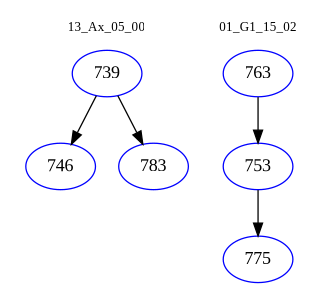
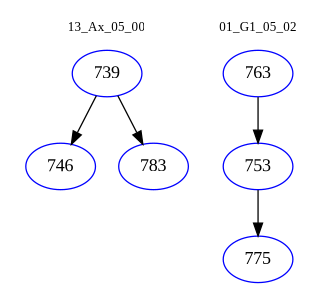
(259, 28) -> (259, 28)
